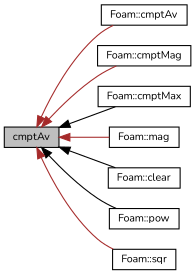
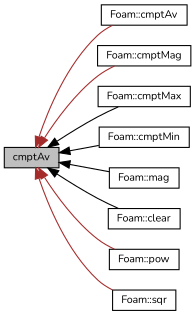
(90, 137) -> (90, 168)
none -> (144, 137)
(80, 185) -> (75, 218)
